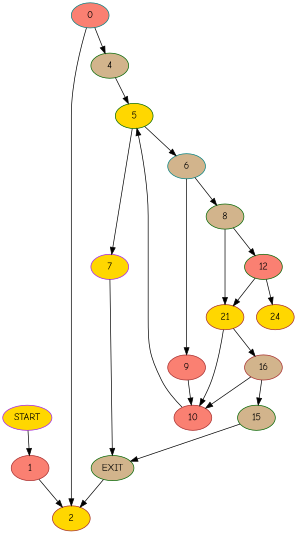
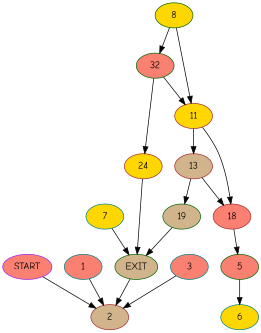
(90, 15) -> (189, 267)
(110, 66) -> none
(134, 116) -> (240, 267)
(187, 166) -> (240, 317)
(123, 188) -> none
(204, 189) -> none
none -> (140, 213)
(225, 217) -> (174, 15)
(110, 267) -> (105, 217)
(263, 267) -> (155, 66)
(225, 317) -> (194, 116)
(187, 367) -> none
(263, 367) -> (194, 166)
(27, 418) -> (27, 267)
(193, 418) -> (232, 217)
(256, 418) -> (182, 217)
(29, 439) -> (66, 291)
(30, 468) -> (83, 267)
(71, 518) -> (110, 317)
